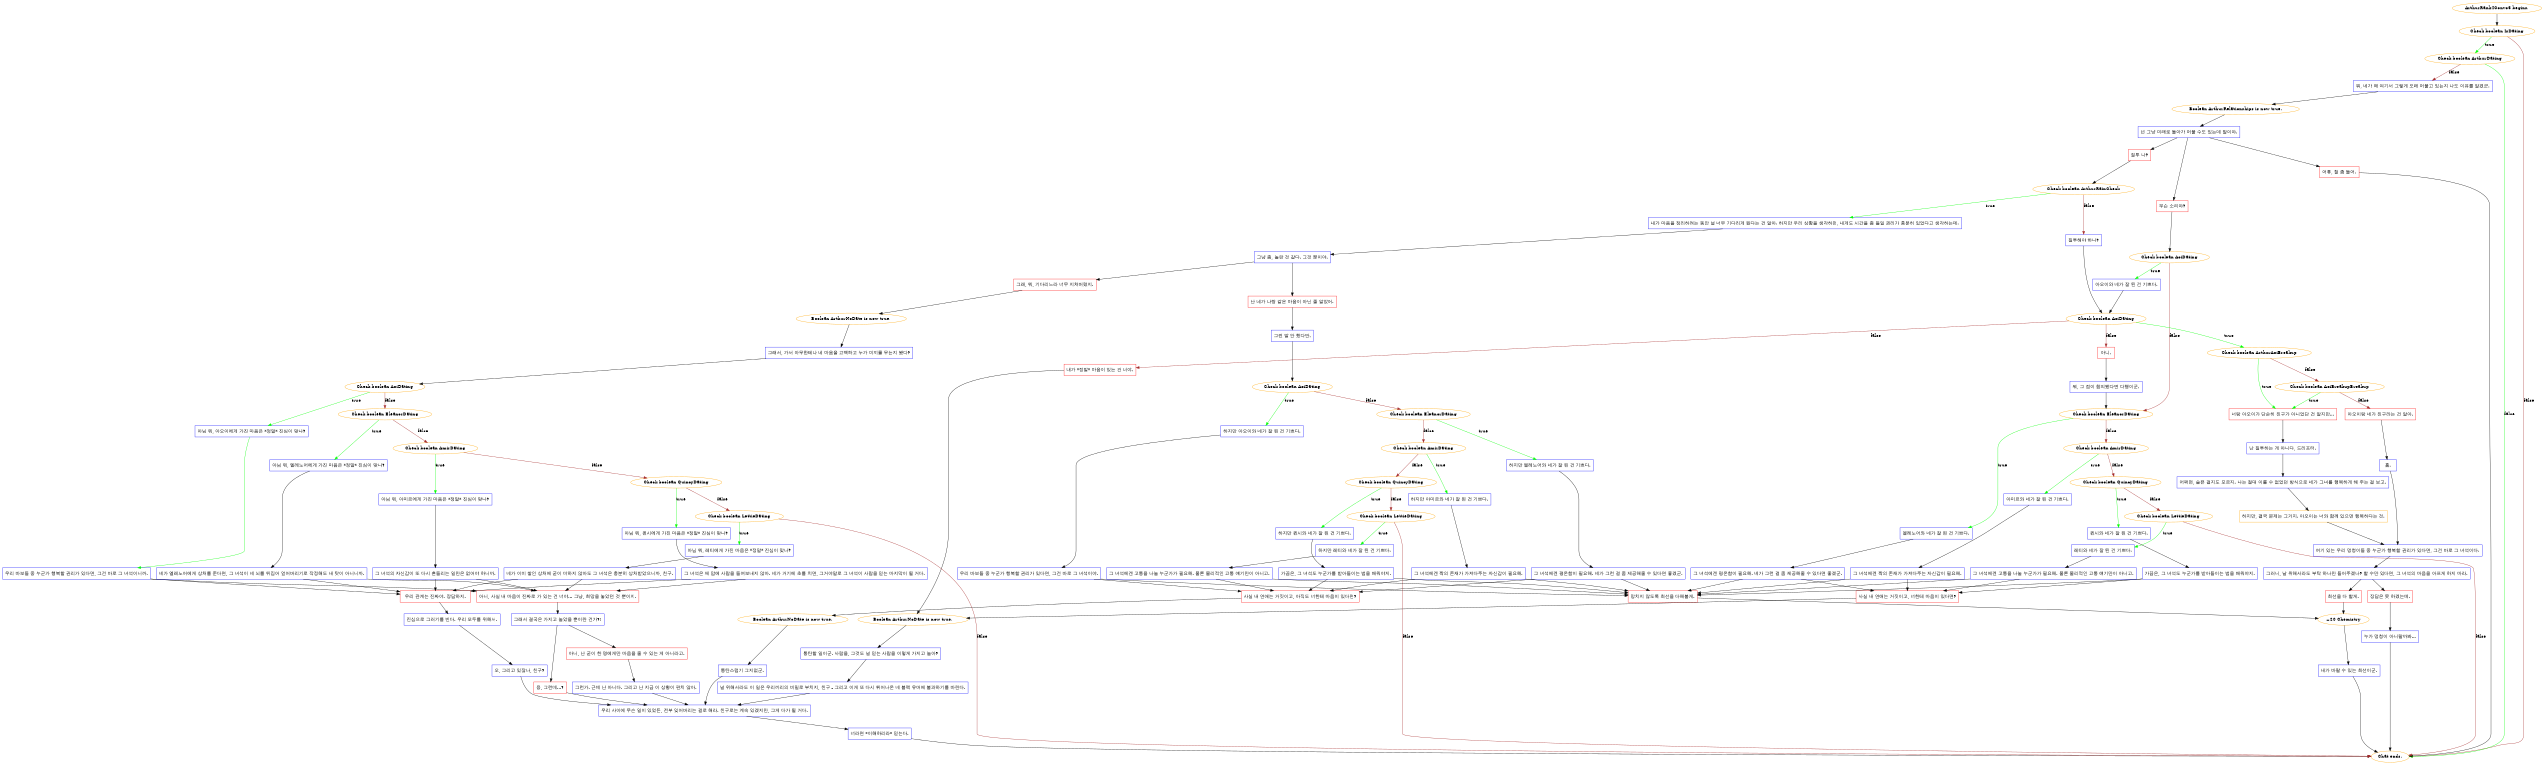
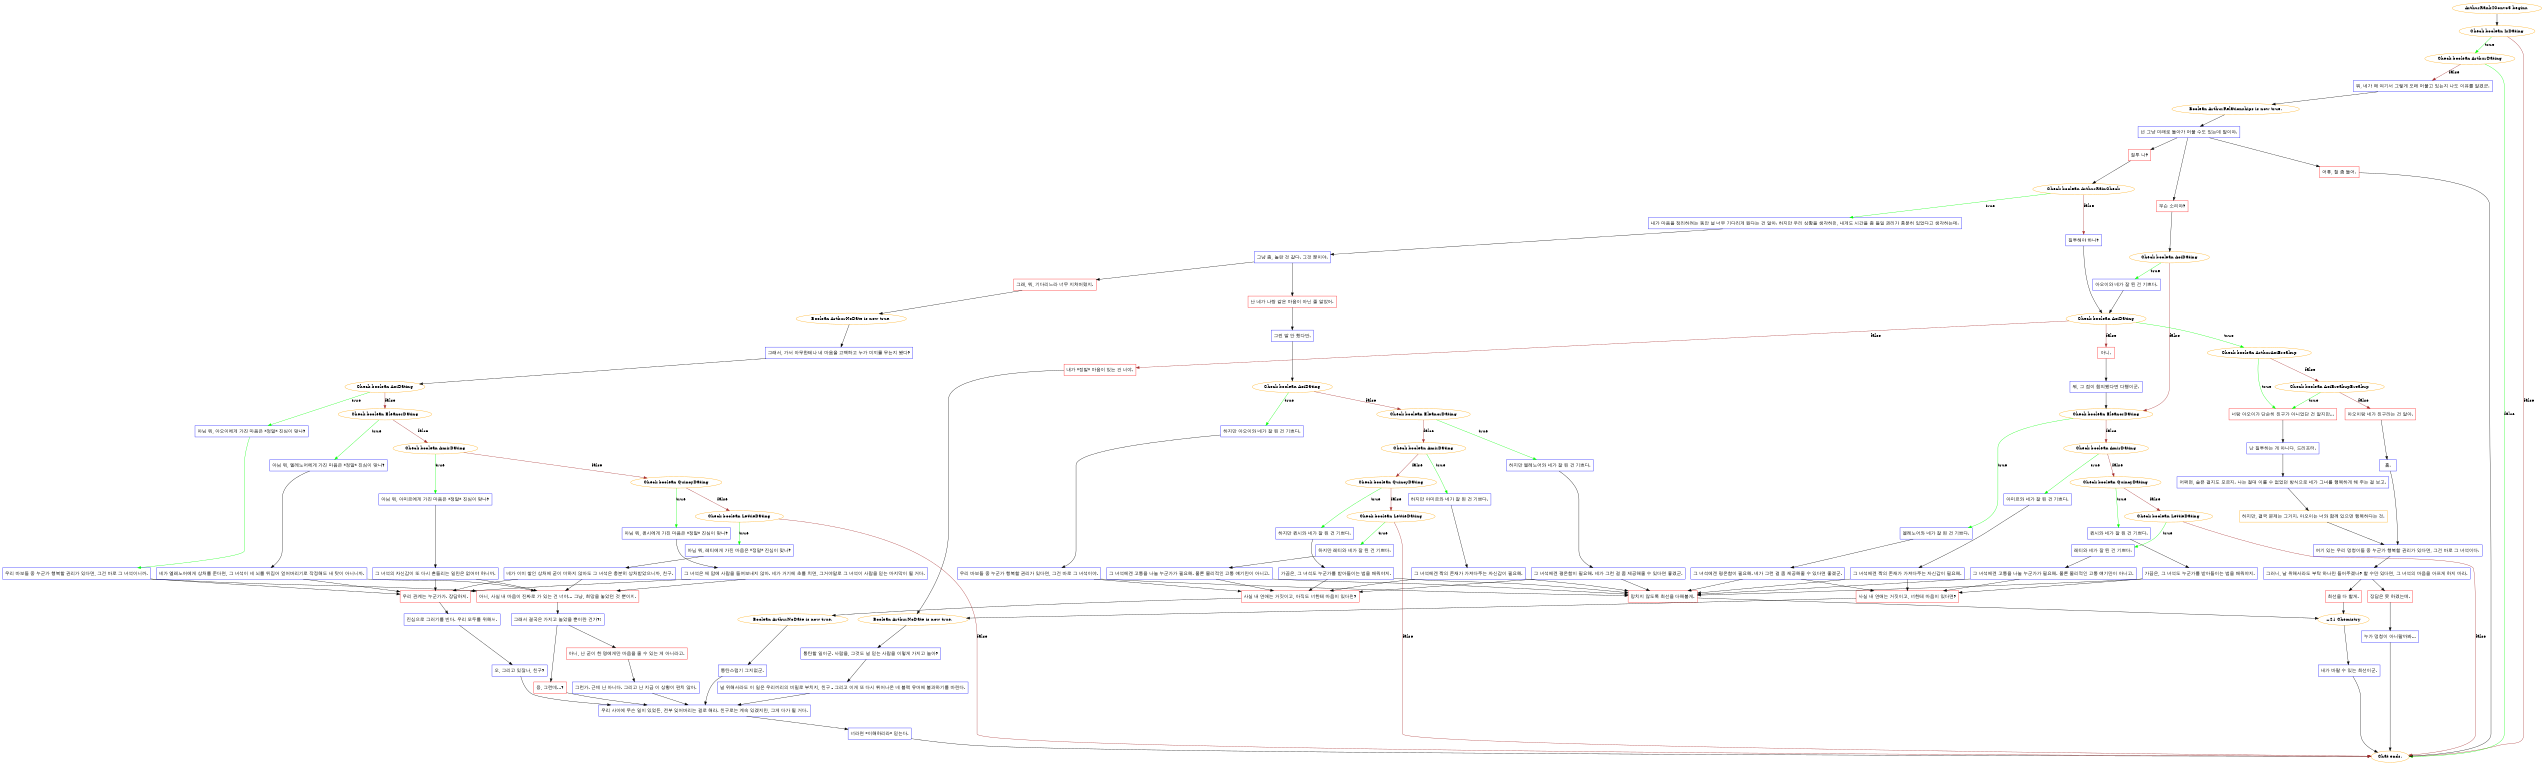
(435, 597) -> (435, 597)
(2343, 620) -> (2343, 620)
